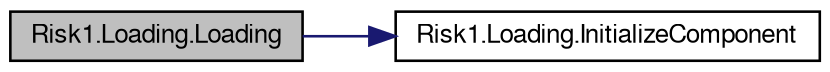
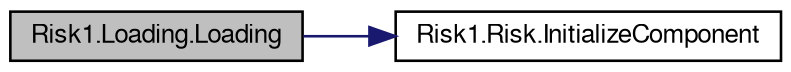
(608, 36) -> (588, 36)
